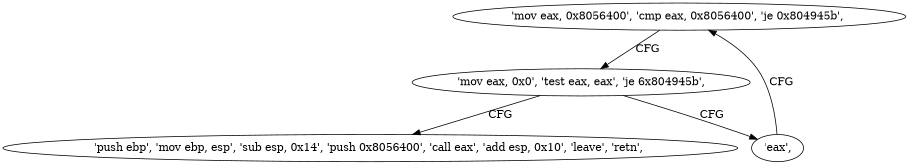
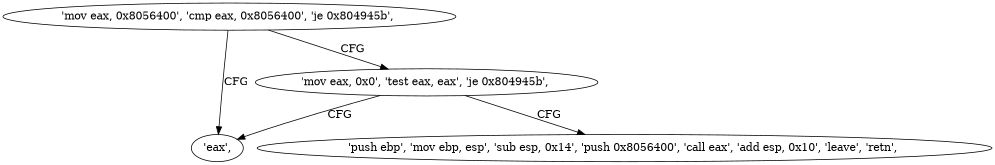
(761, 75) -> (223, 78)
(581, 82) -> (427, 82)
